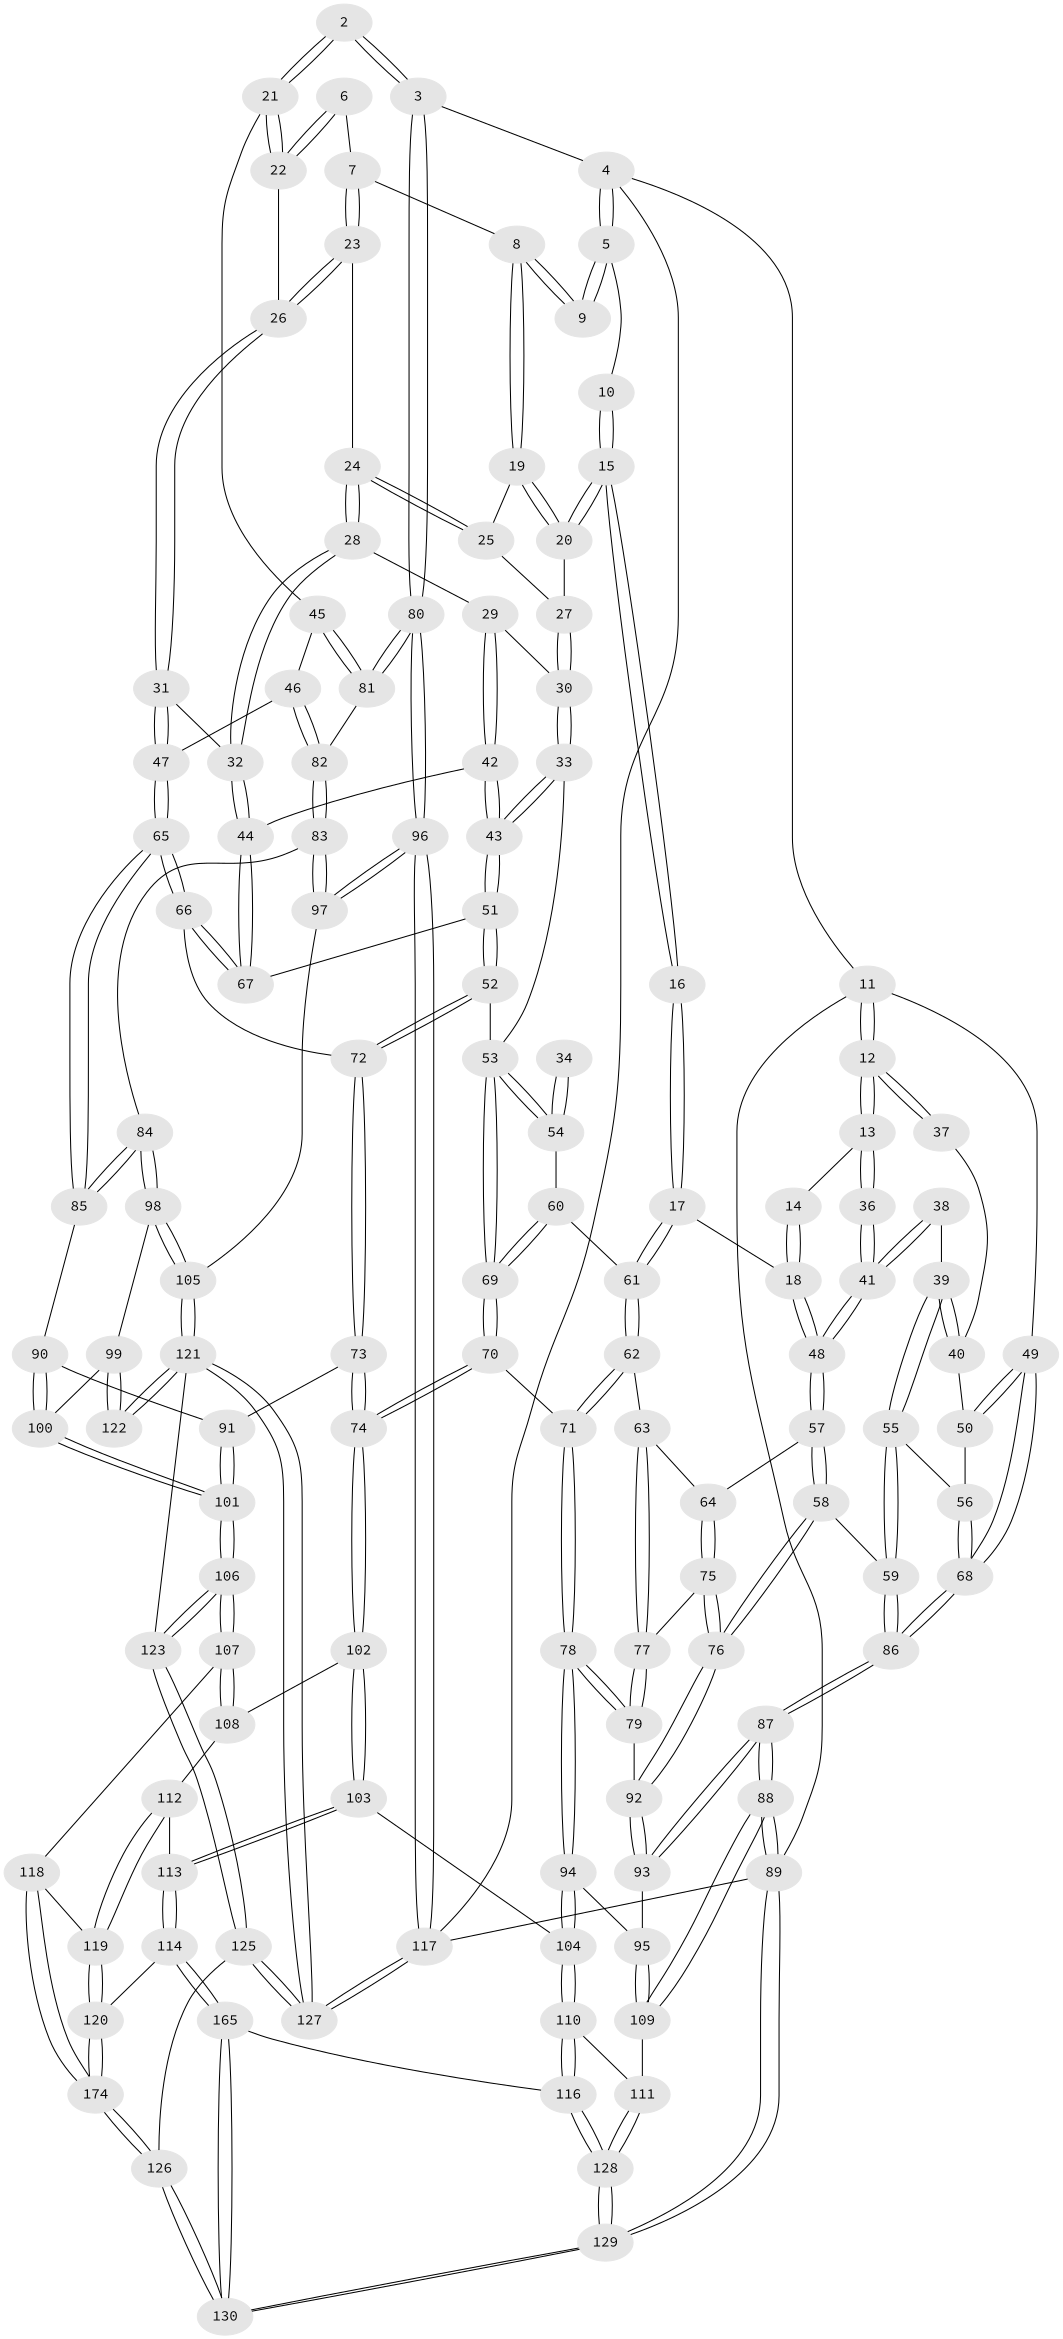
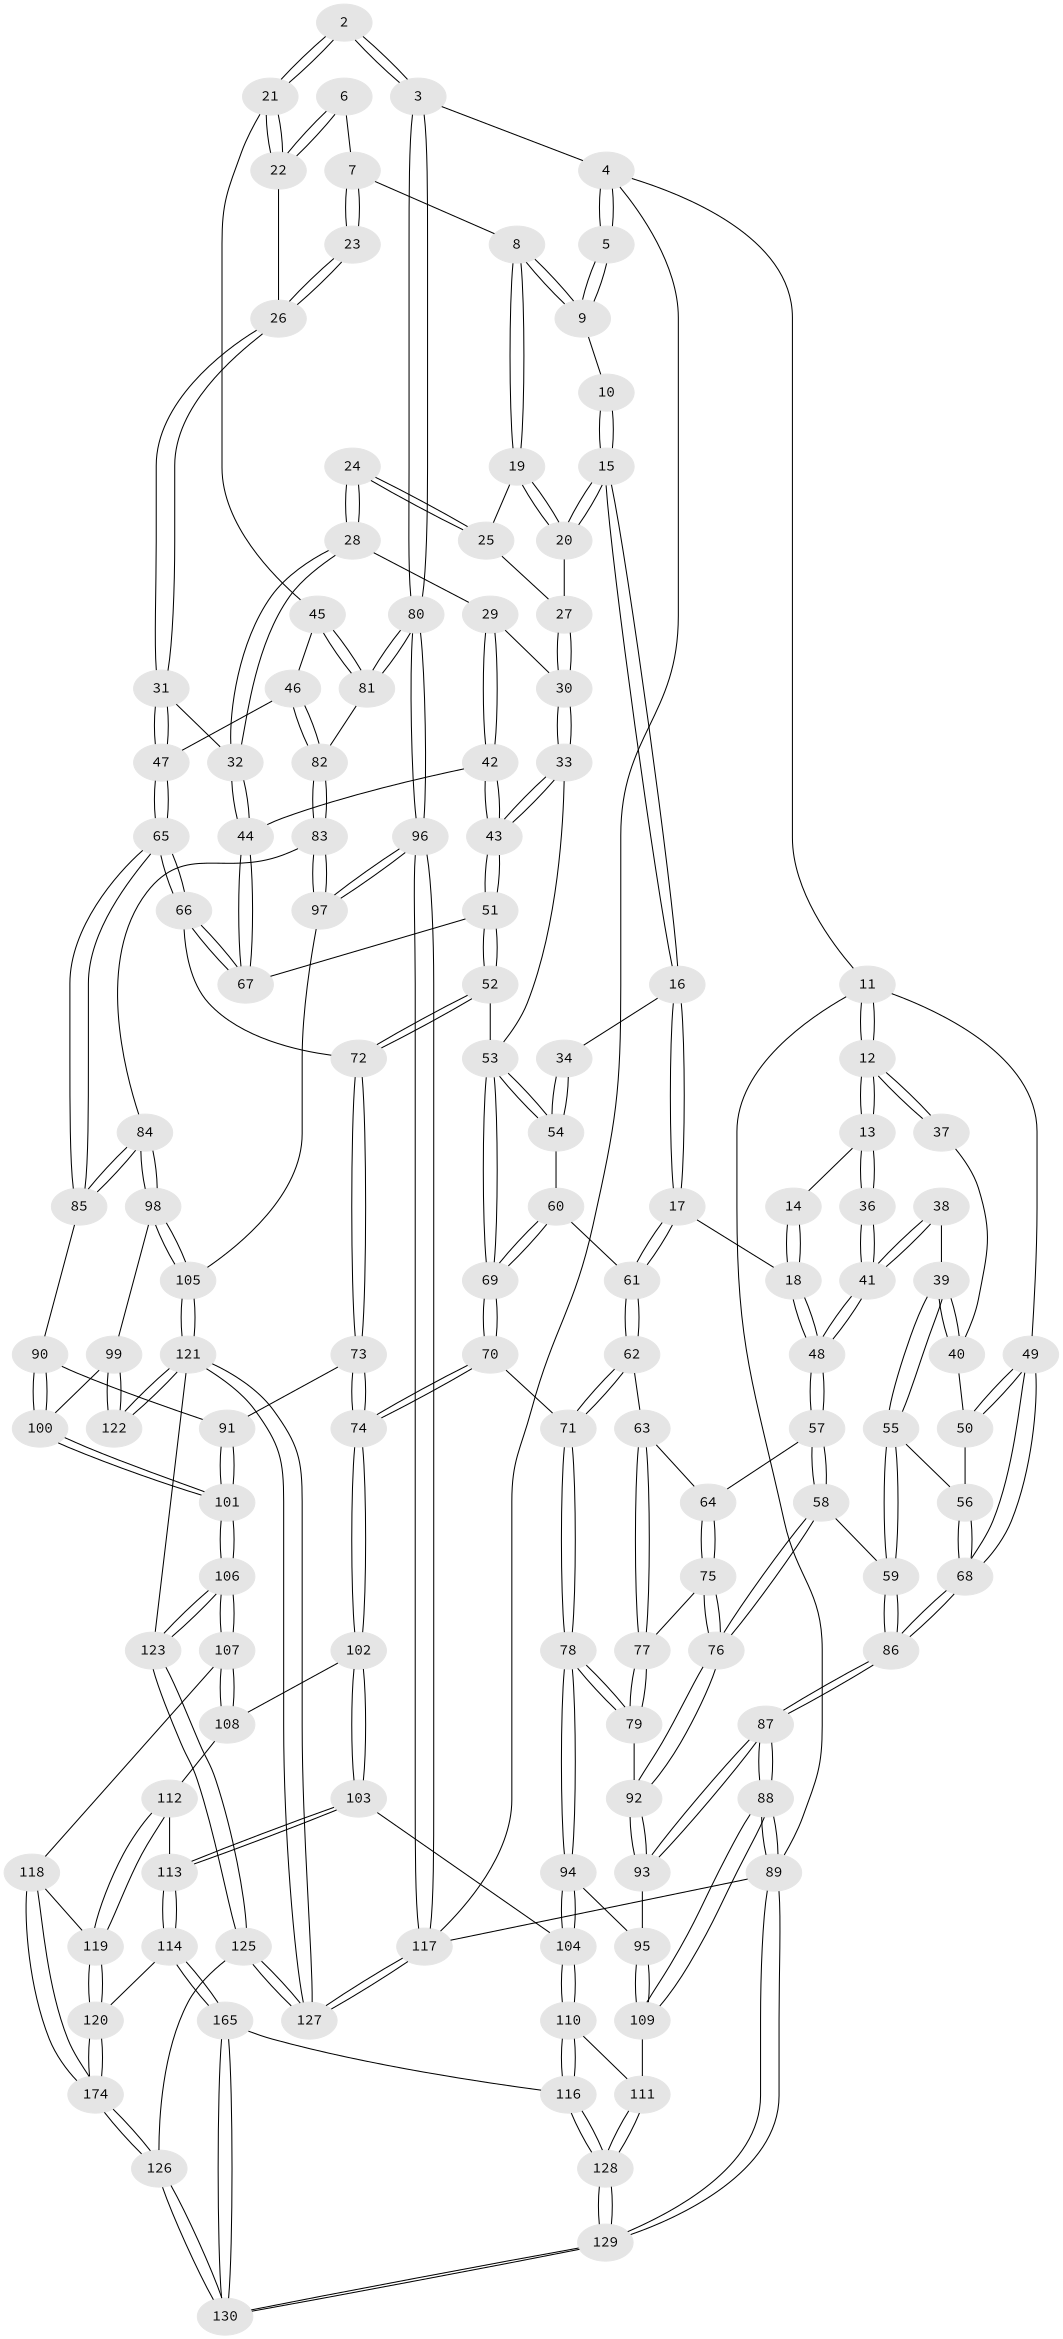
(621, 319) -> (595, 356)
(353, 356) -> none
none -> (628, 1017)
